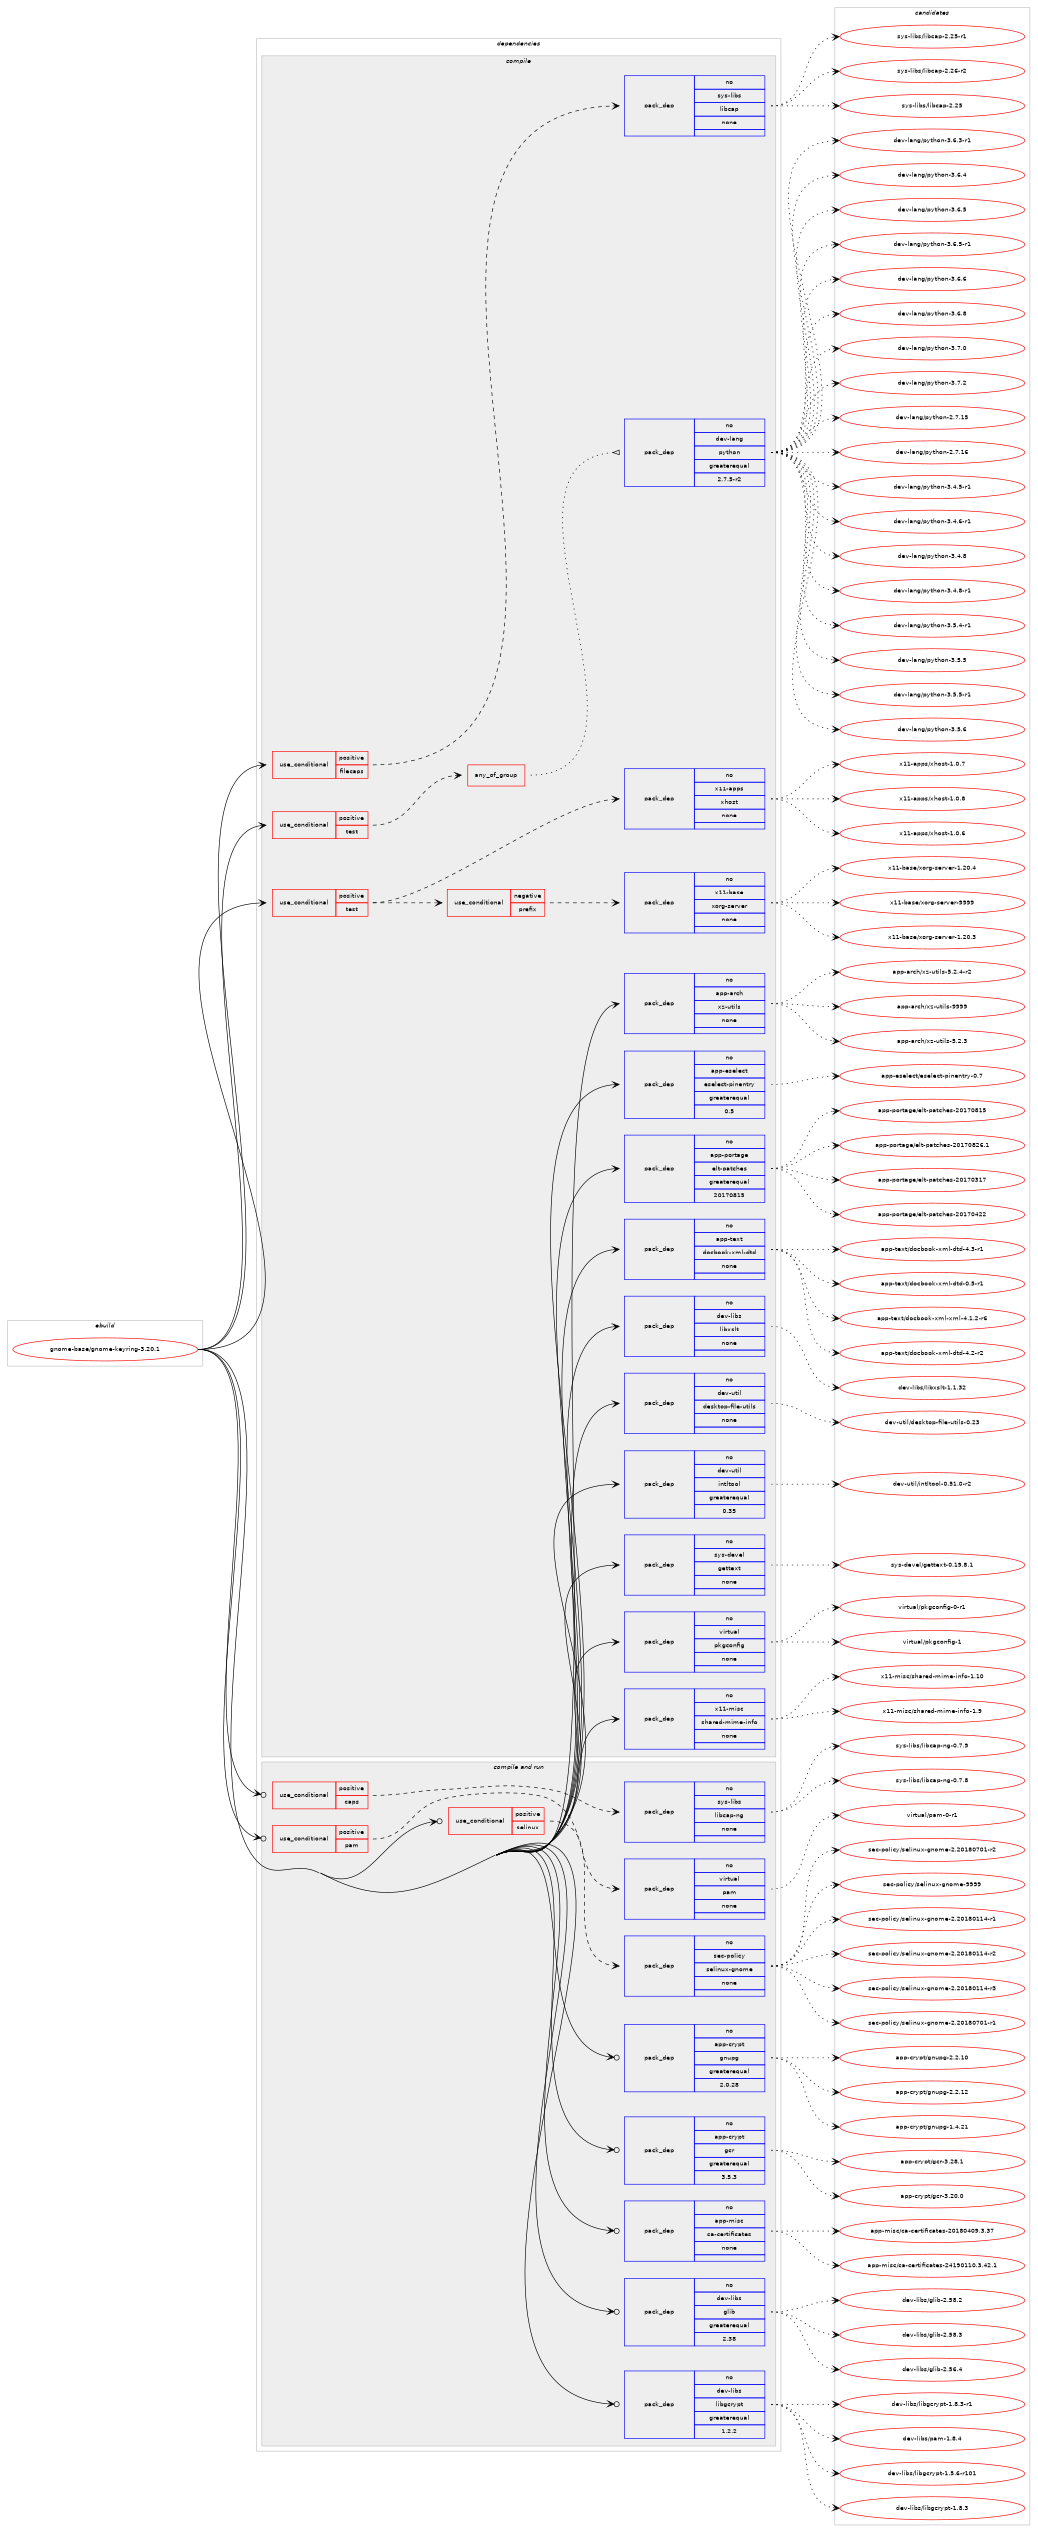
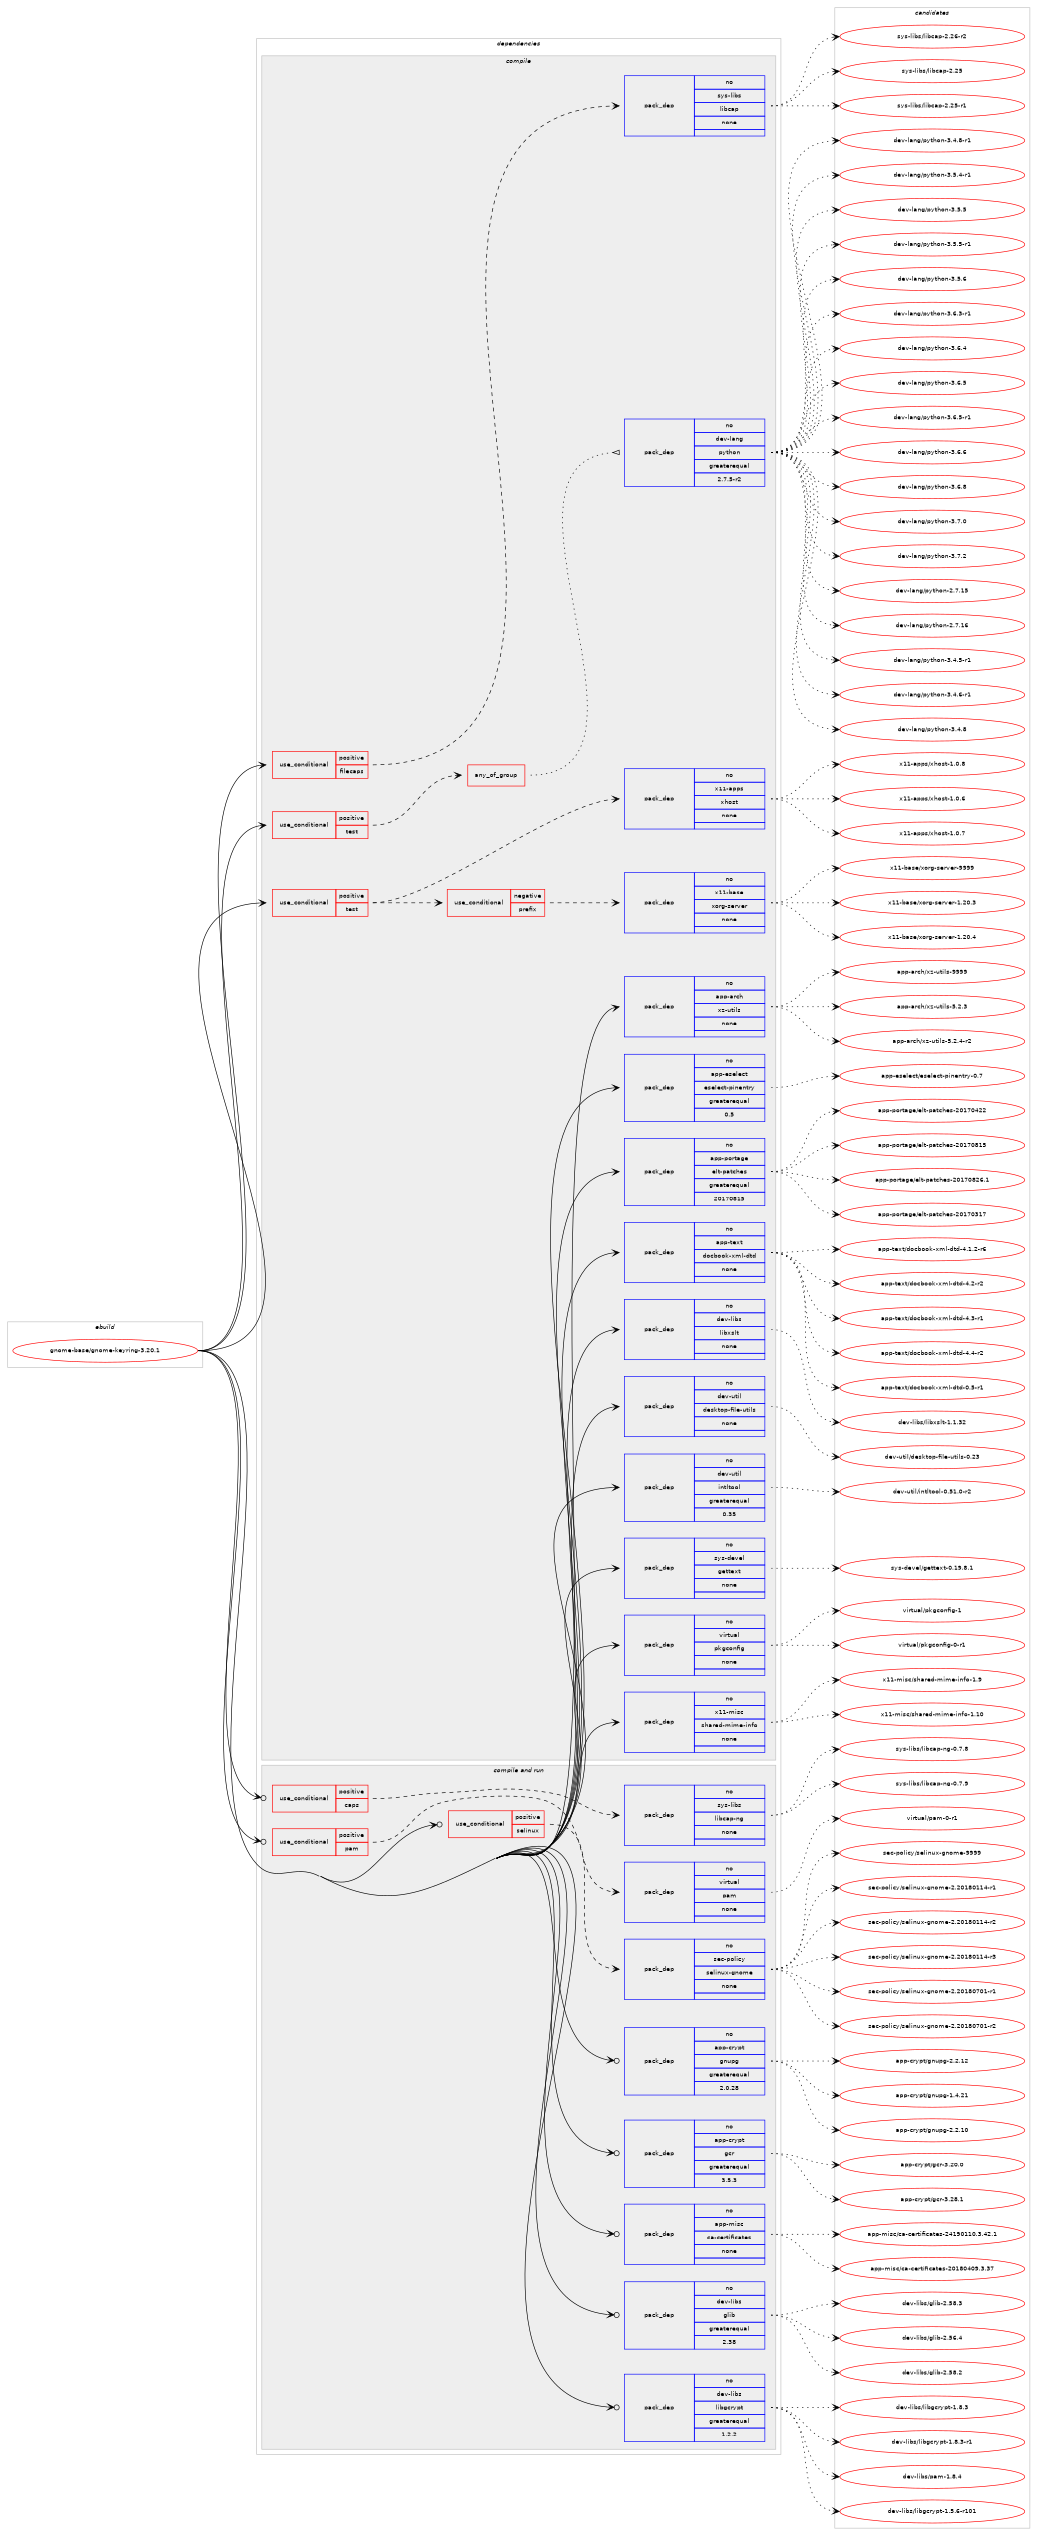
(932, 1319) -> (932, 1249)
none -> (932, 1353)
